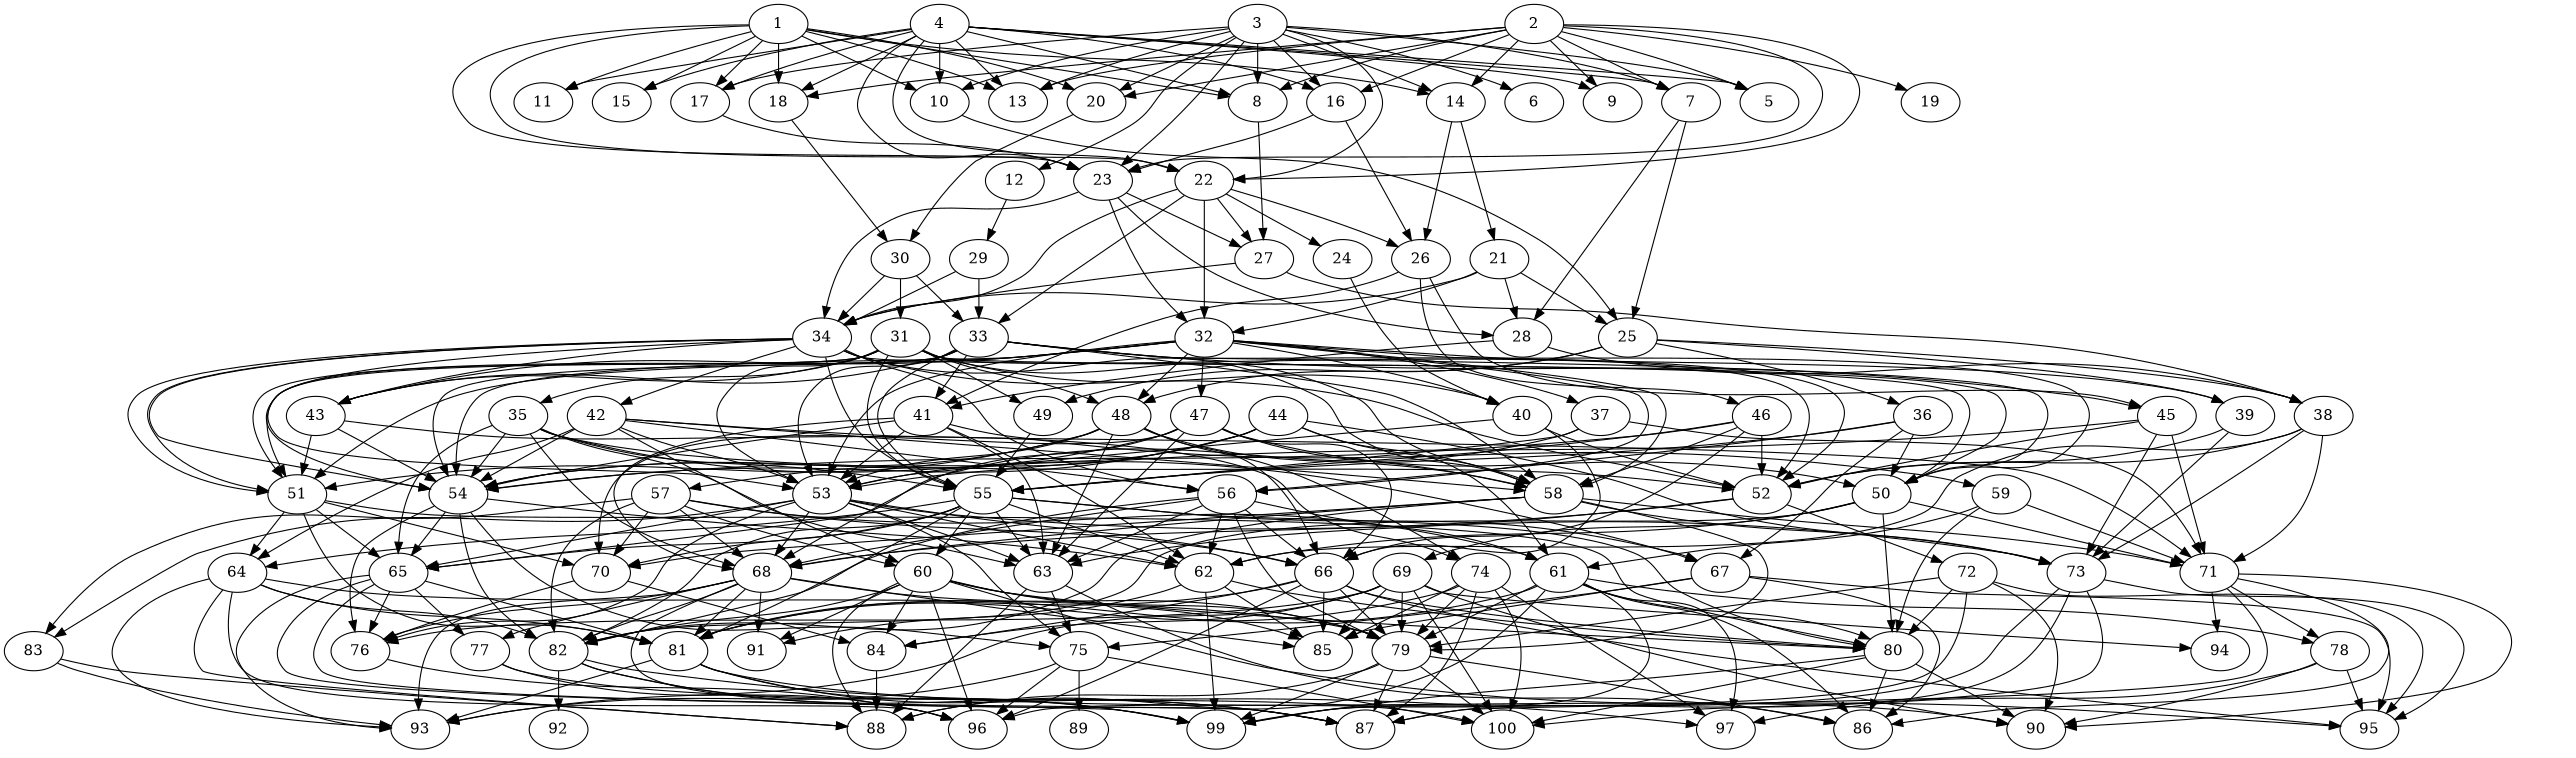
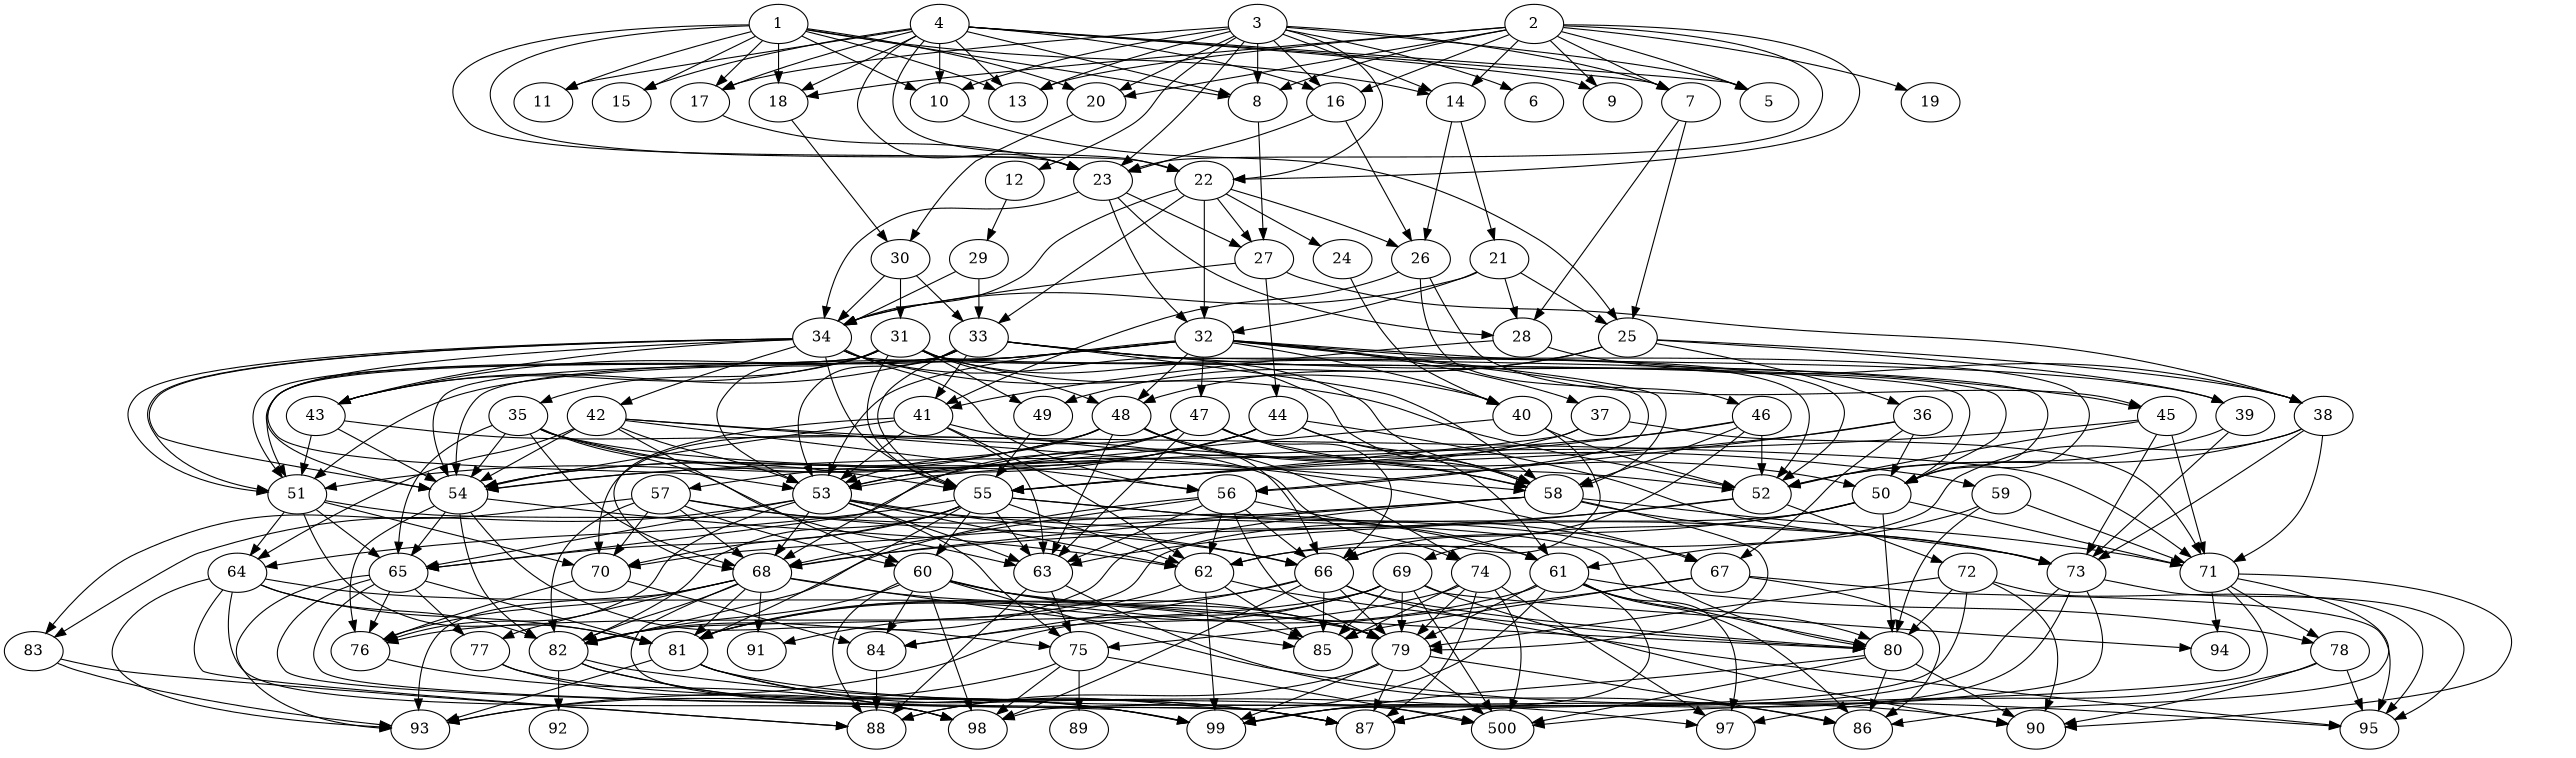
none -> (1271, 335)
(845, 610) -> none
(978, 730) -> (978, 730)
(1503, 730) -> (1503, 730)
